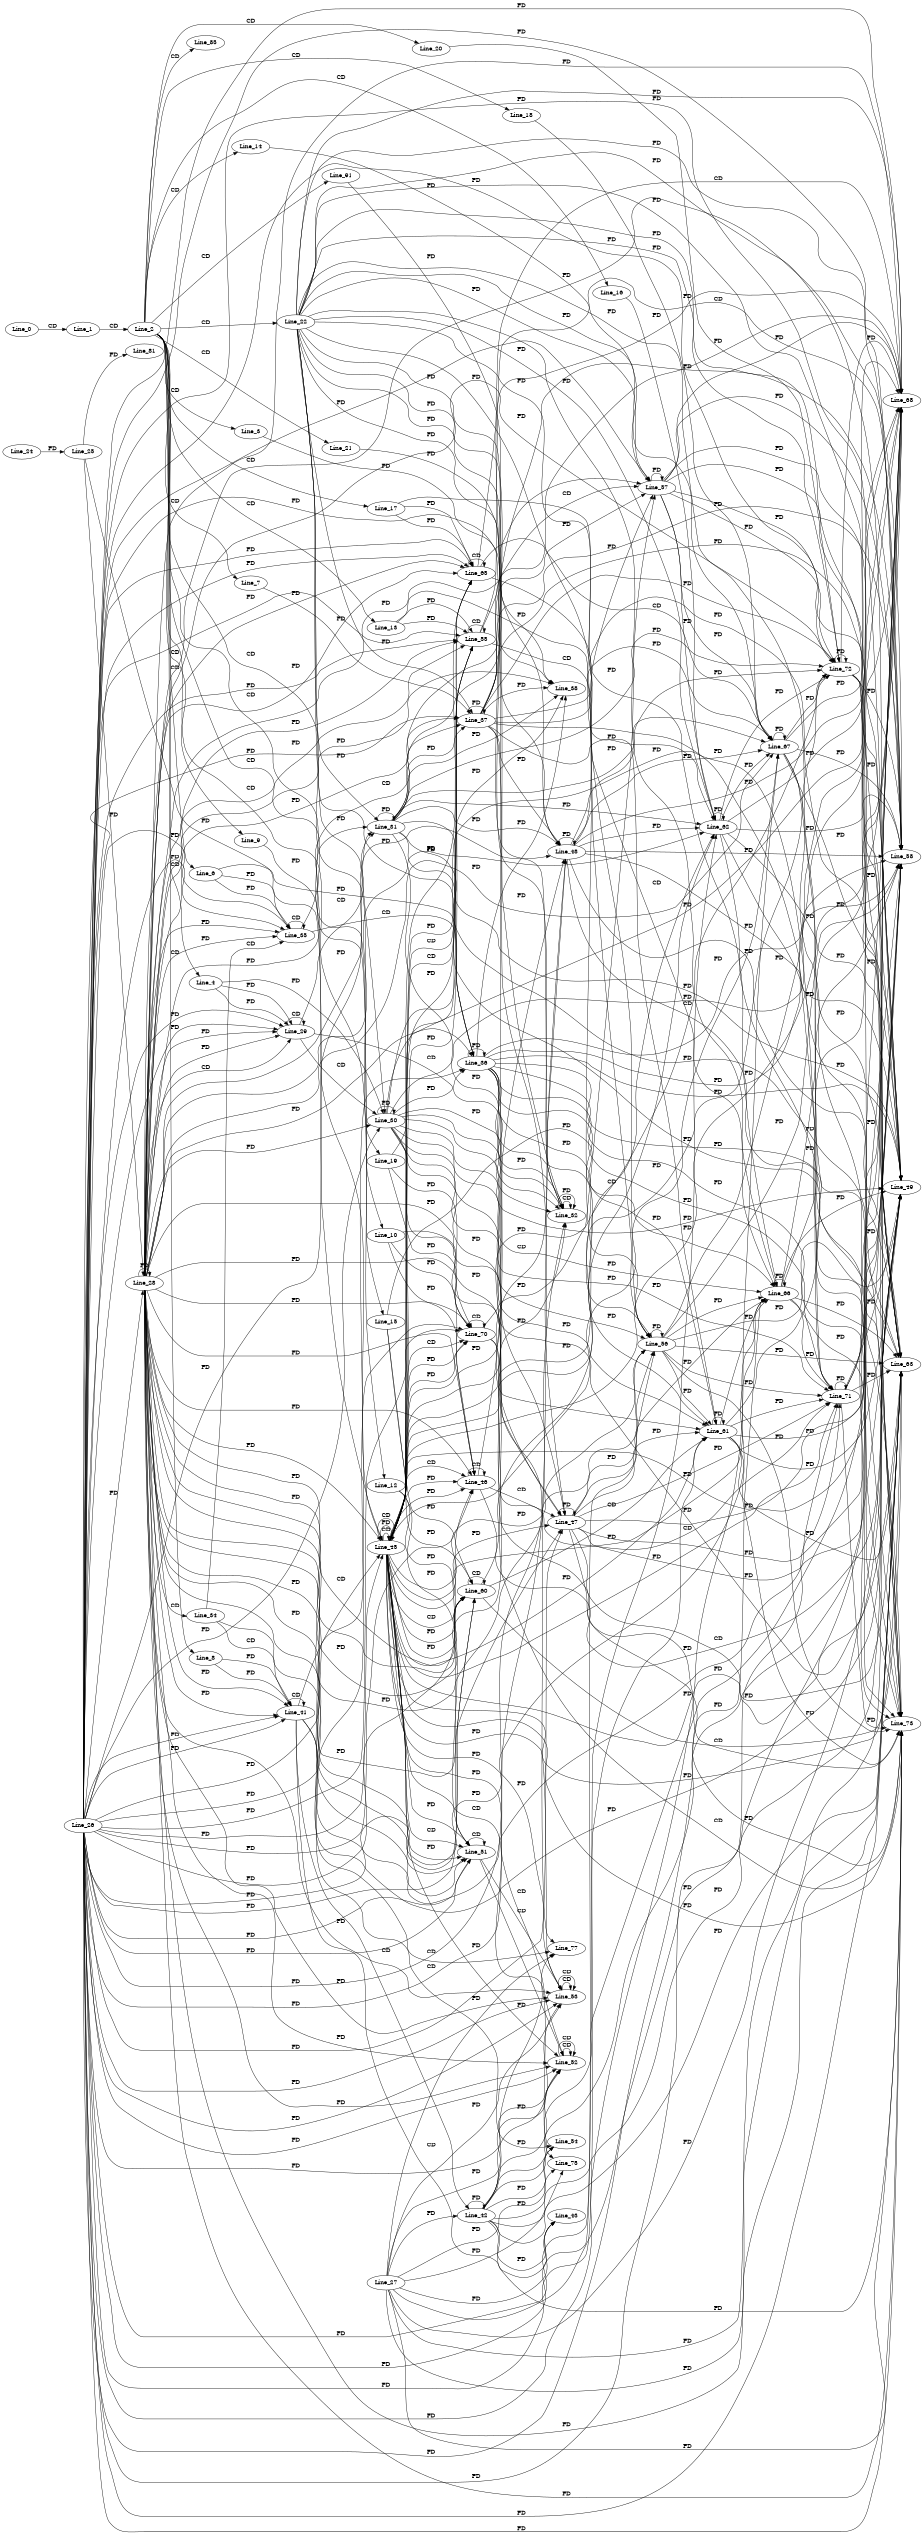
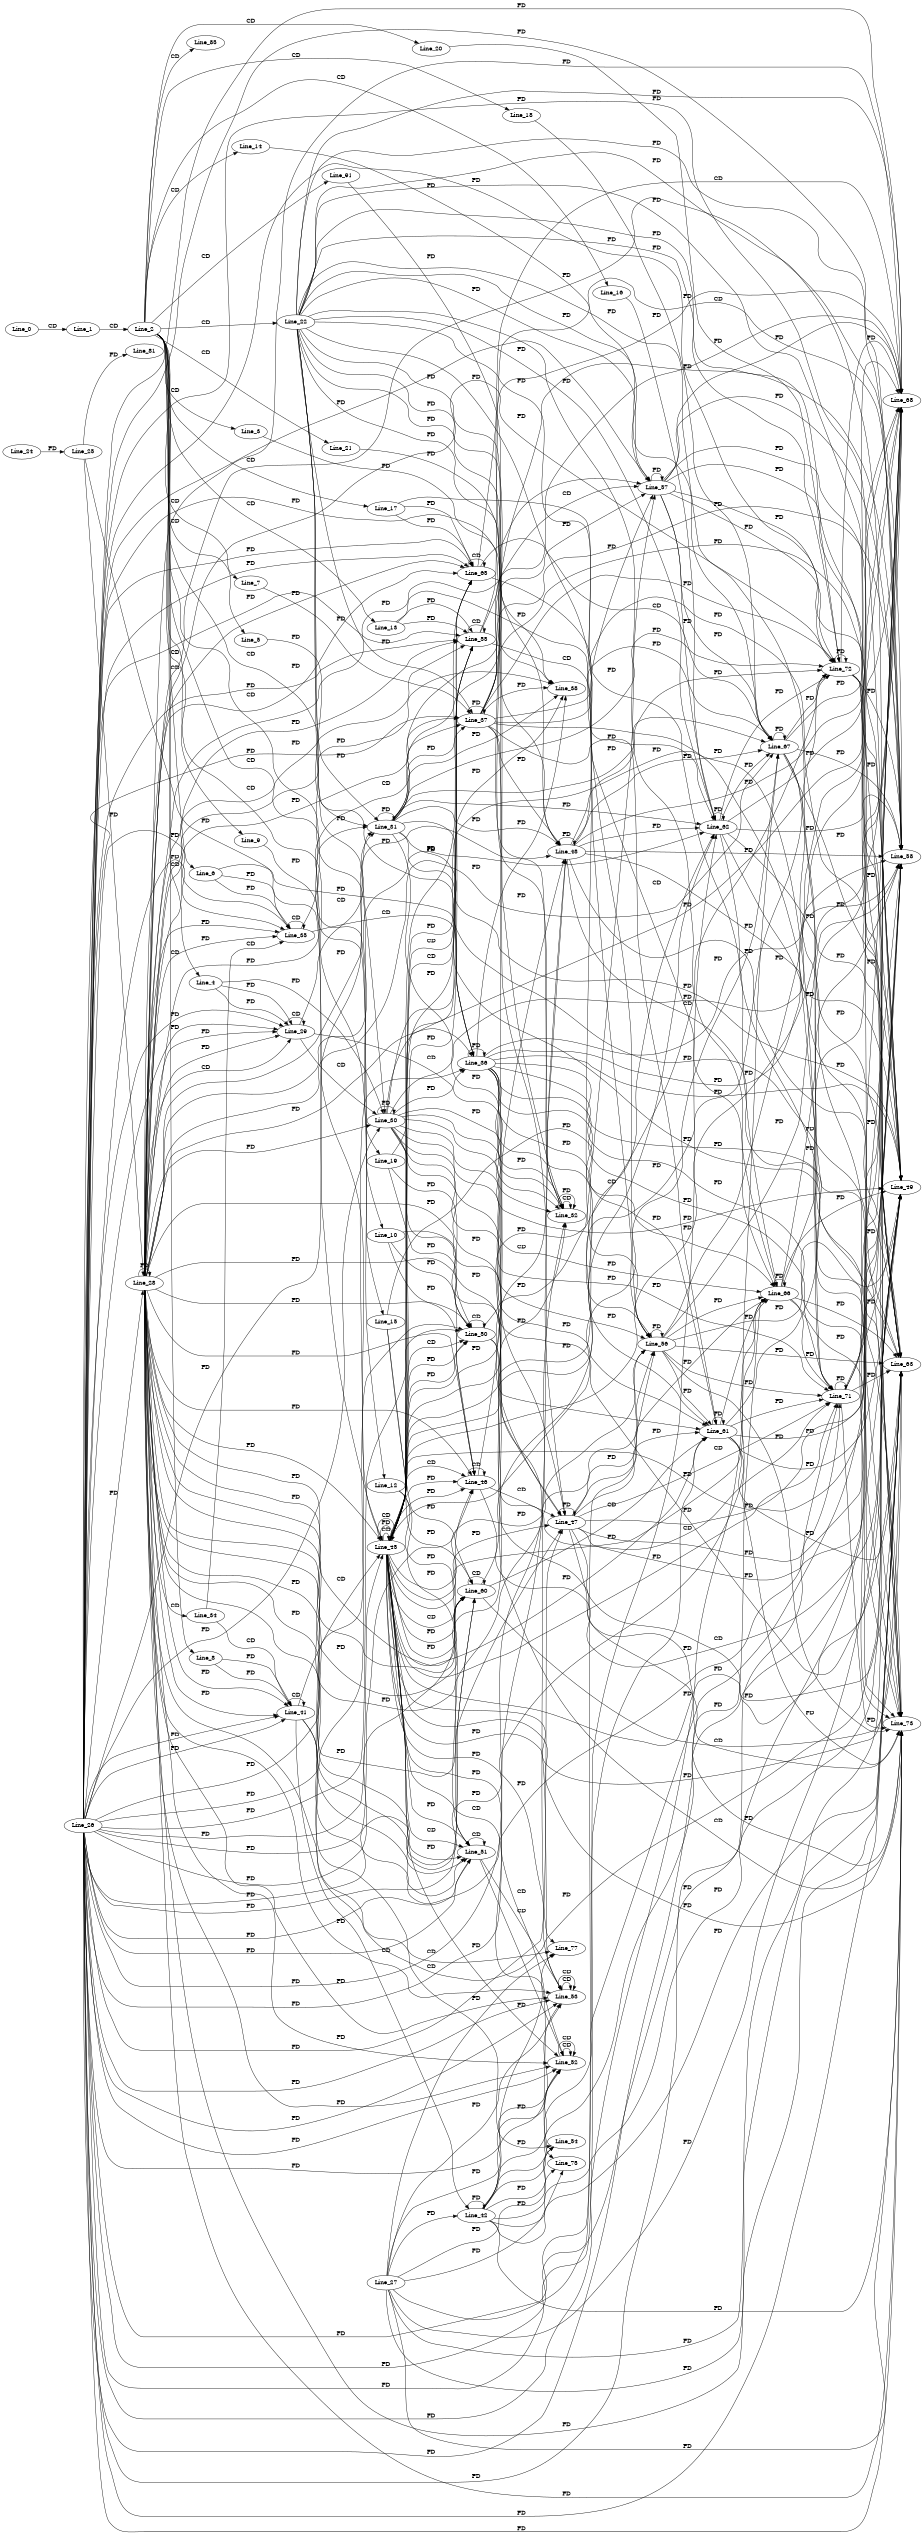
none -> (251, 640)
(476, 1335) -> (476, 1335)
(718, 1448) -> (718, 1448)
(642, 1809) -> (565, 1919)
(567, 2216) -> none
